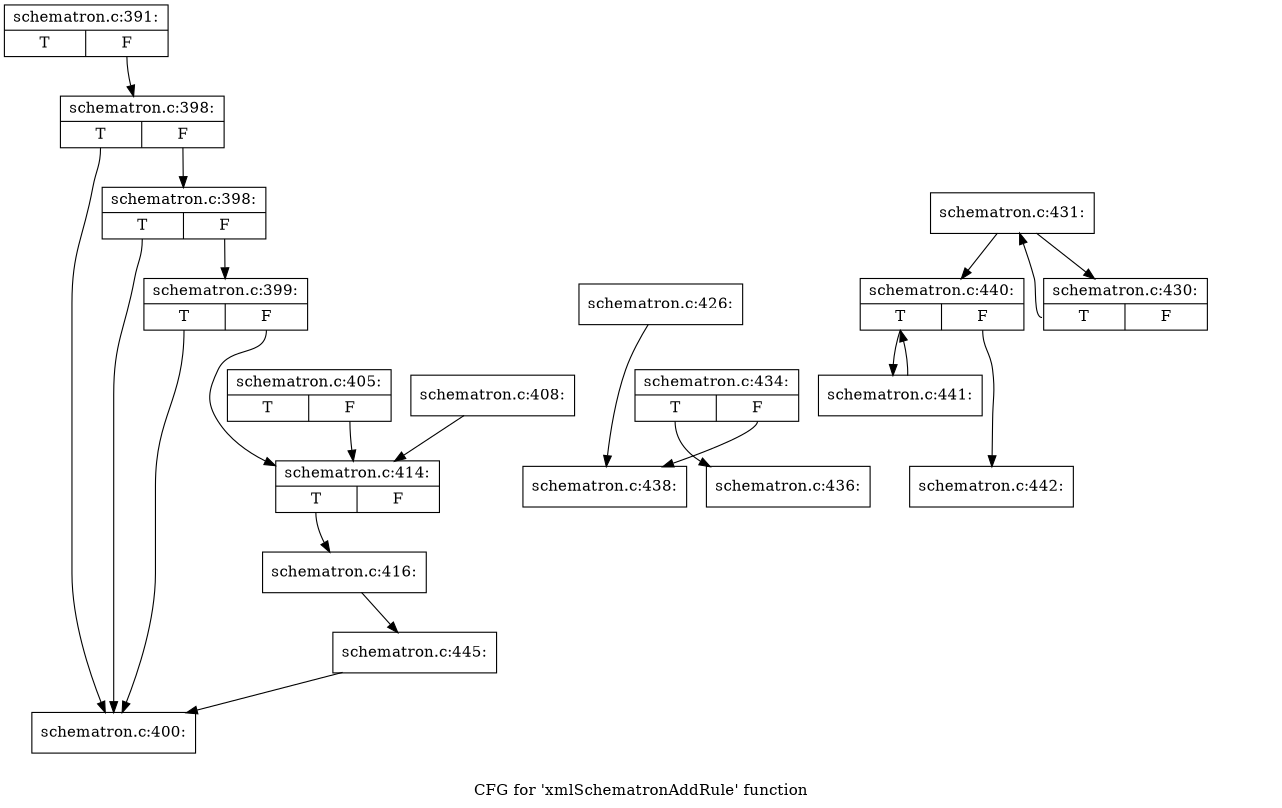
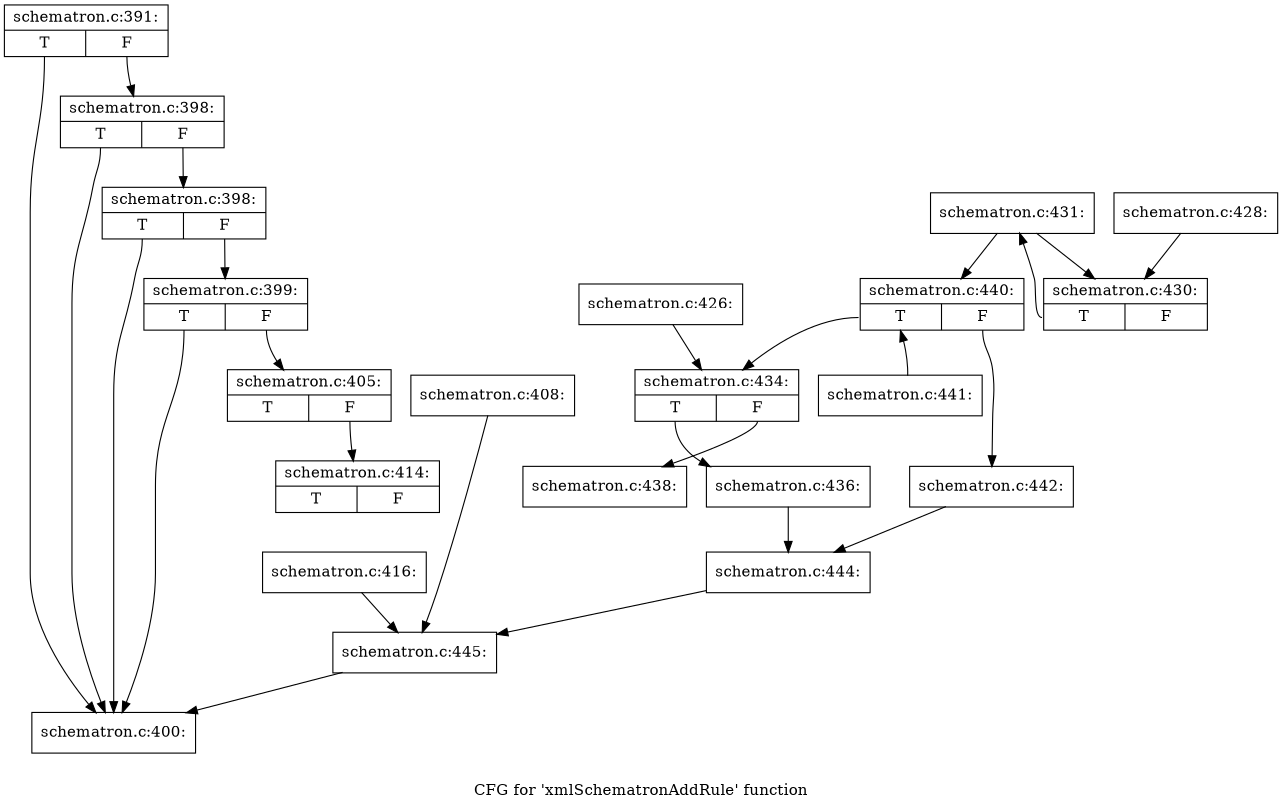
none -> (1196, 213)
(896, 347) -> (802, 332)
(620, 387) -> (684, 342)
none -> (30, 388)
(210, 393) -> (269, 346)
(434, 435) -> (459, 519)
(318, 528) -> none
none -> (788, 572)
